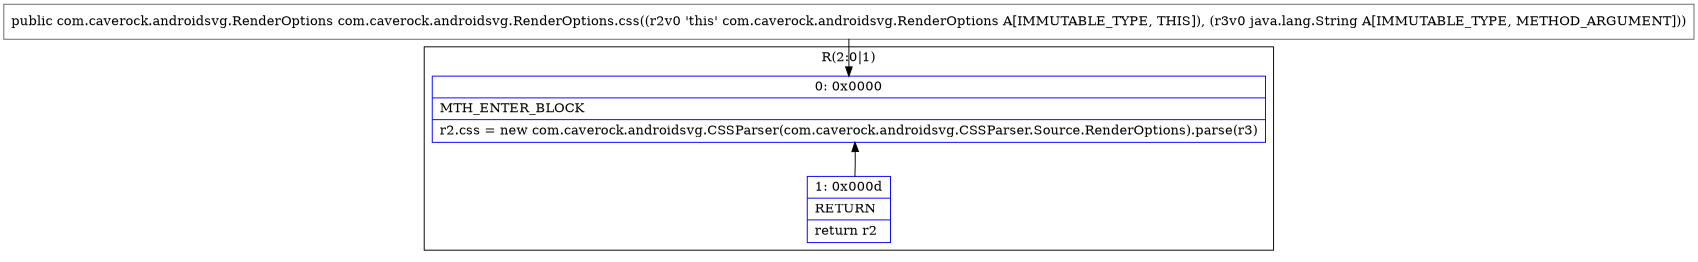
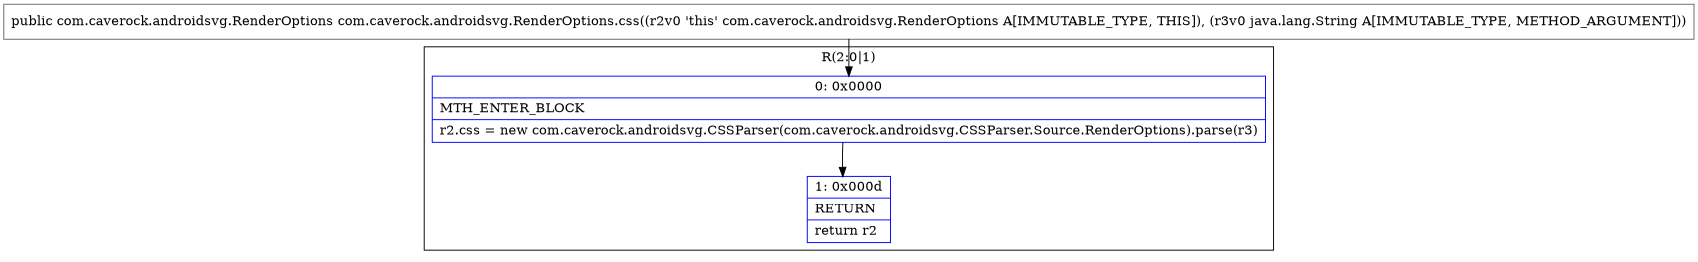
(855, 164) -> (843, 155)
